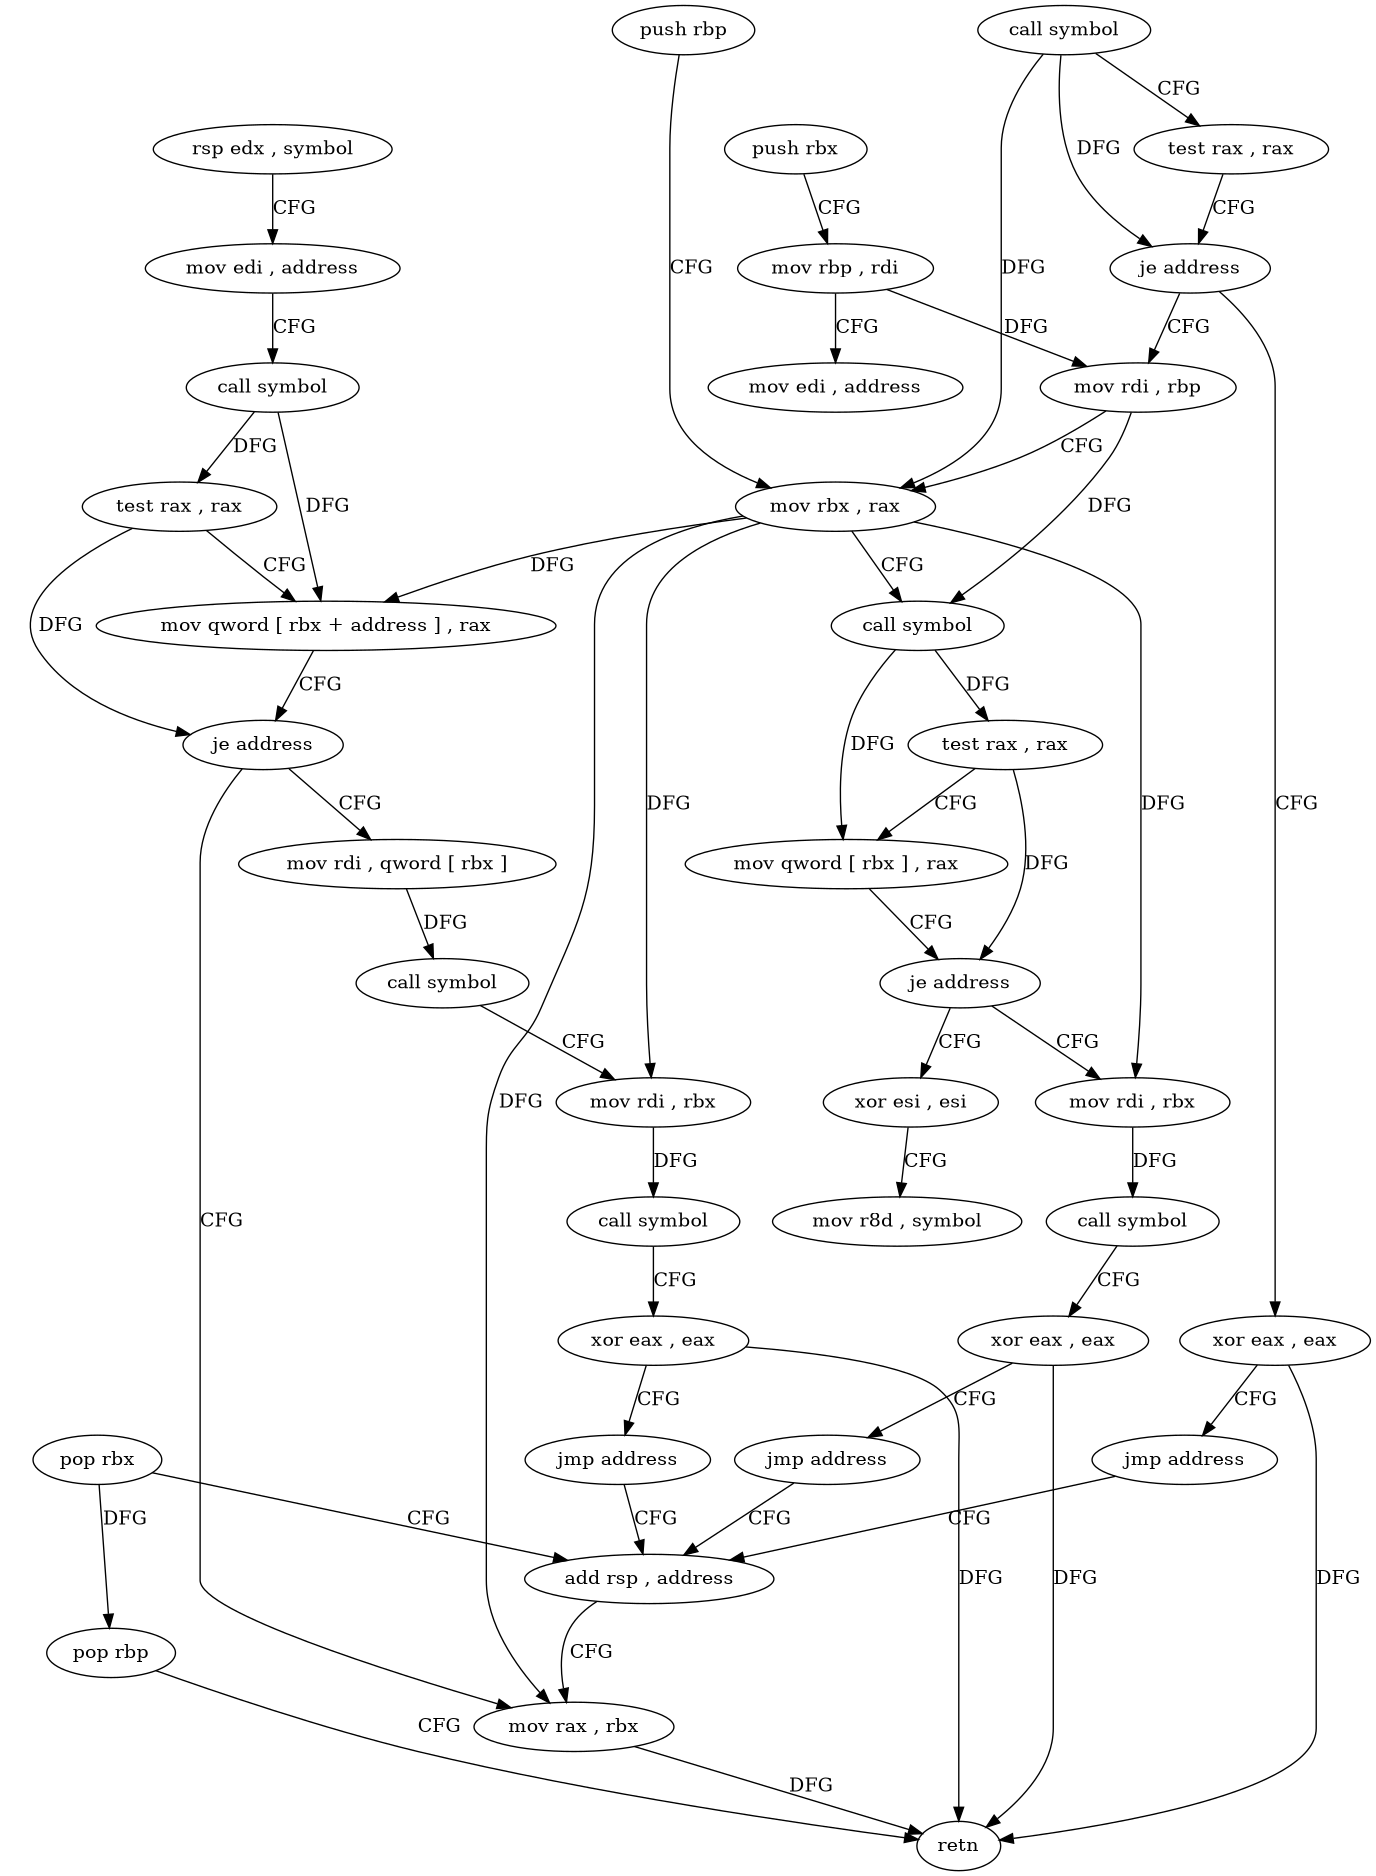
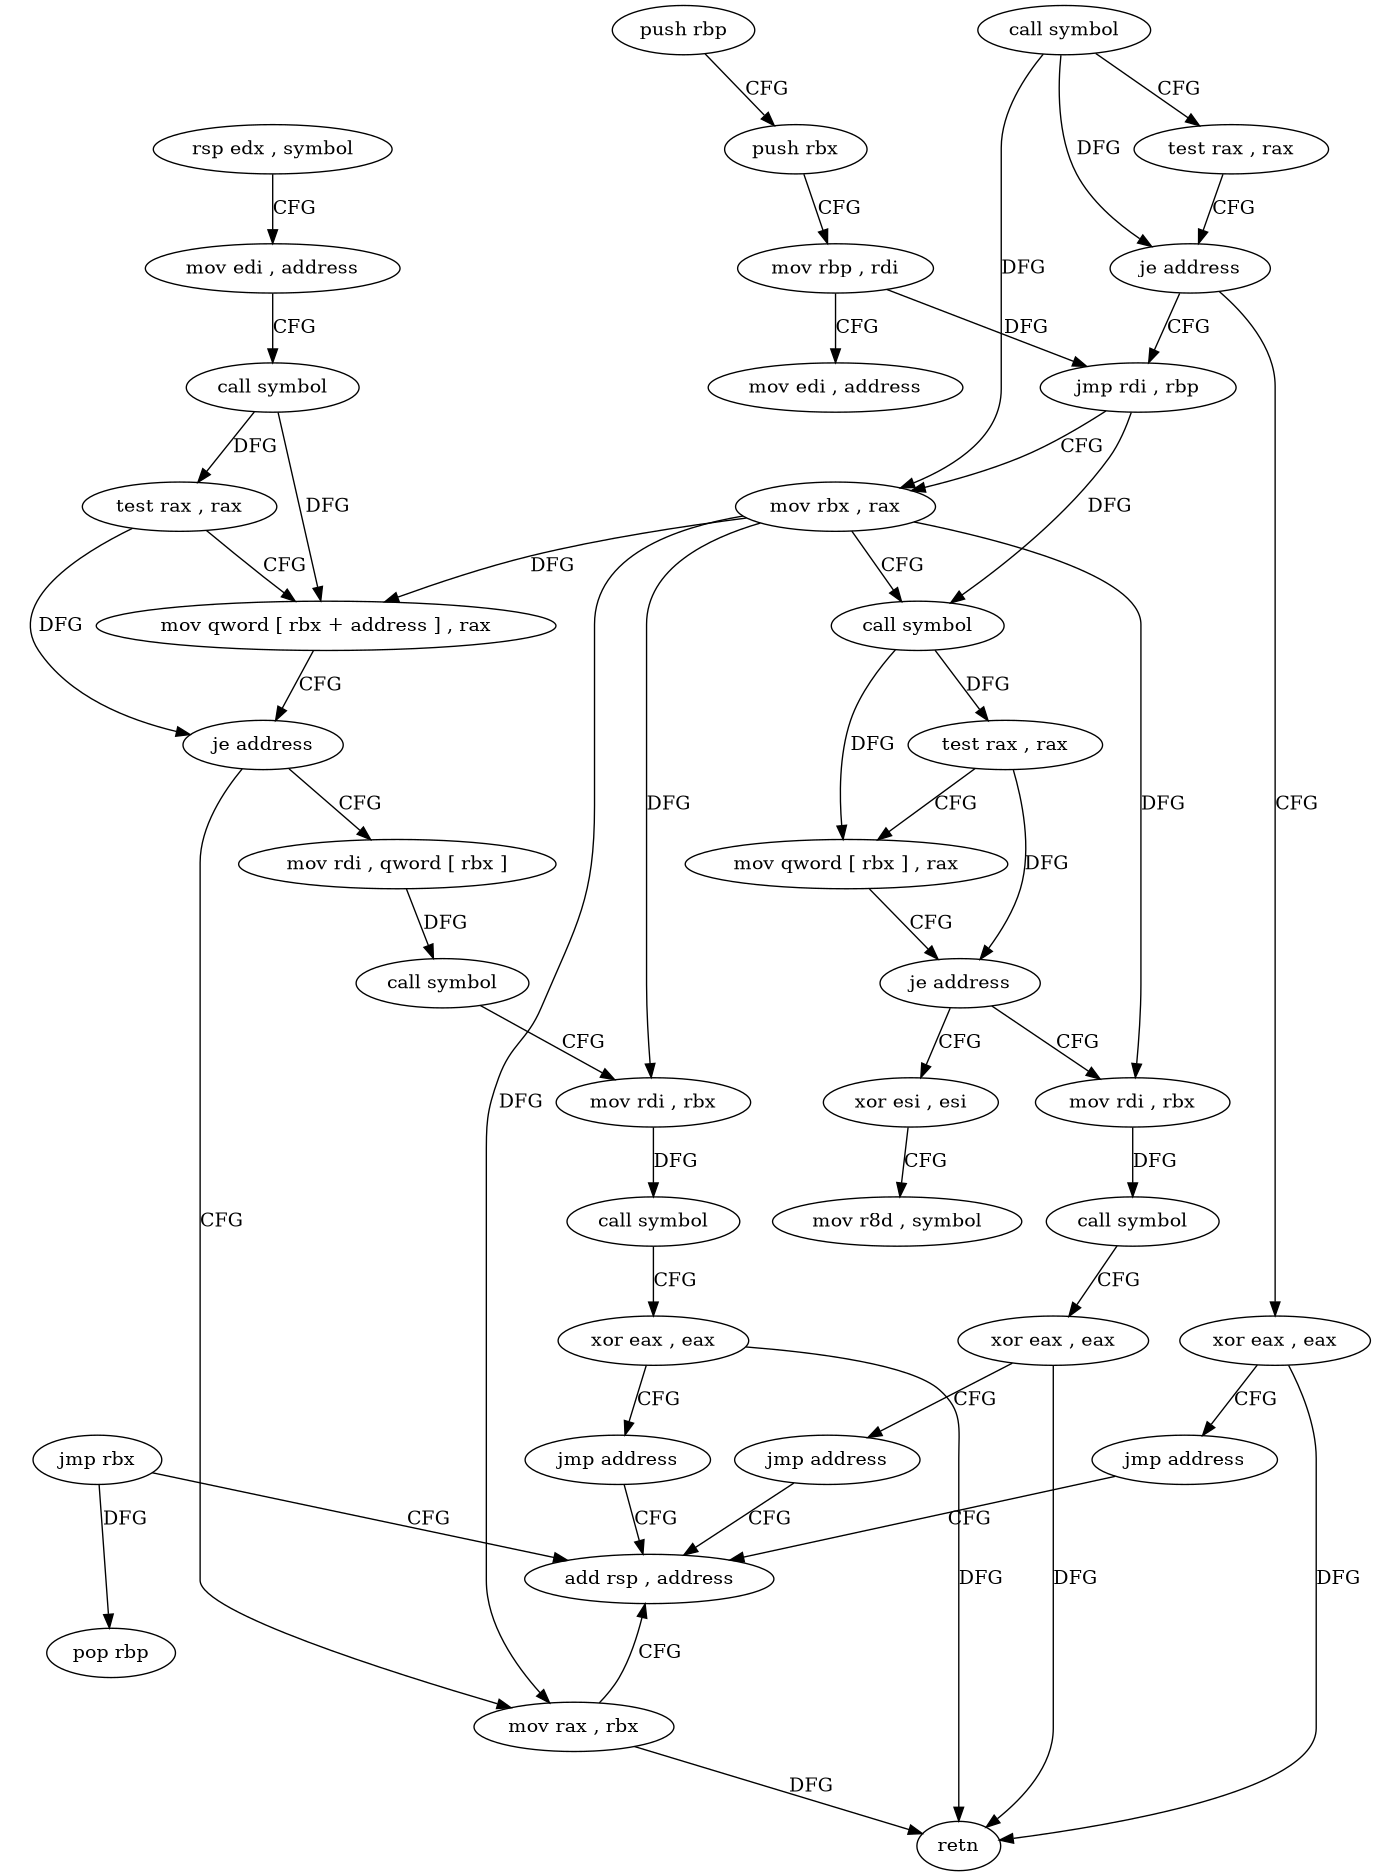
(670, 290) -> (735, 85)
(1138, 388) -> (1138, 388)
(97, 1460) -> (97, 1460)
(565, 1639) -> (627, 1663)
(525, 1775) -> none
